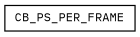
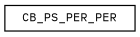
(70, 18) -> (70, 18)
